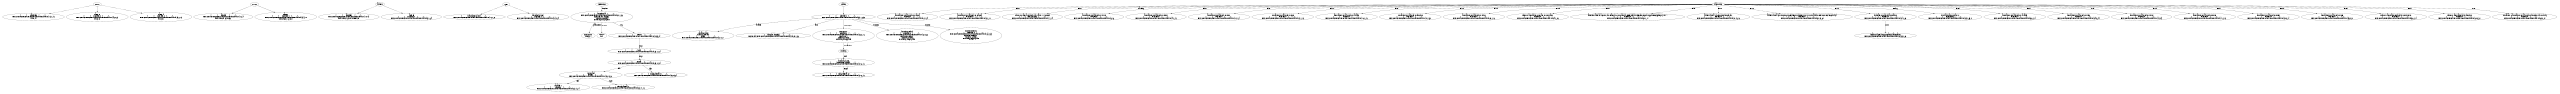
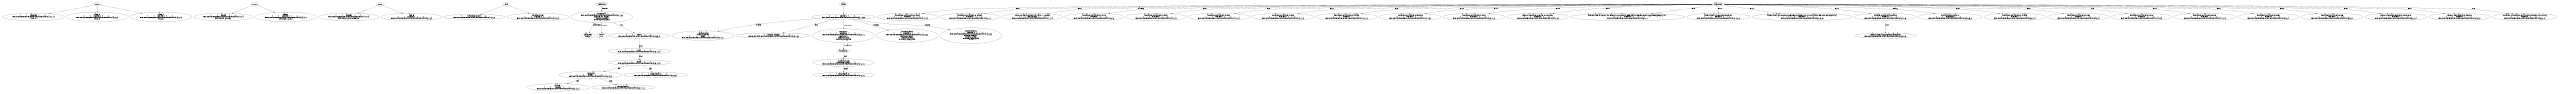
(380, 4) -> (380, 4)
(506, 4) -> (506, 4)
(588, 36) -> (588, 36)
(602, 36) -> (602, 36)
(844, 51) -> (844, 51)
